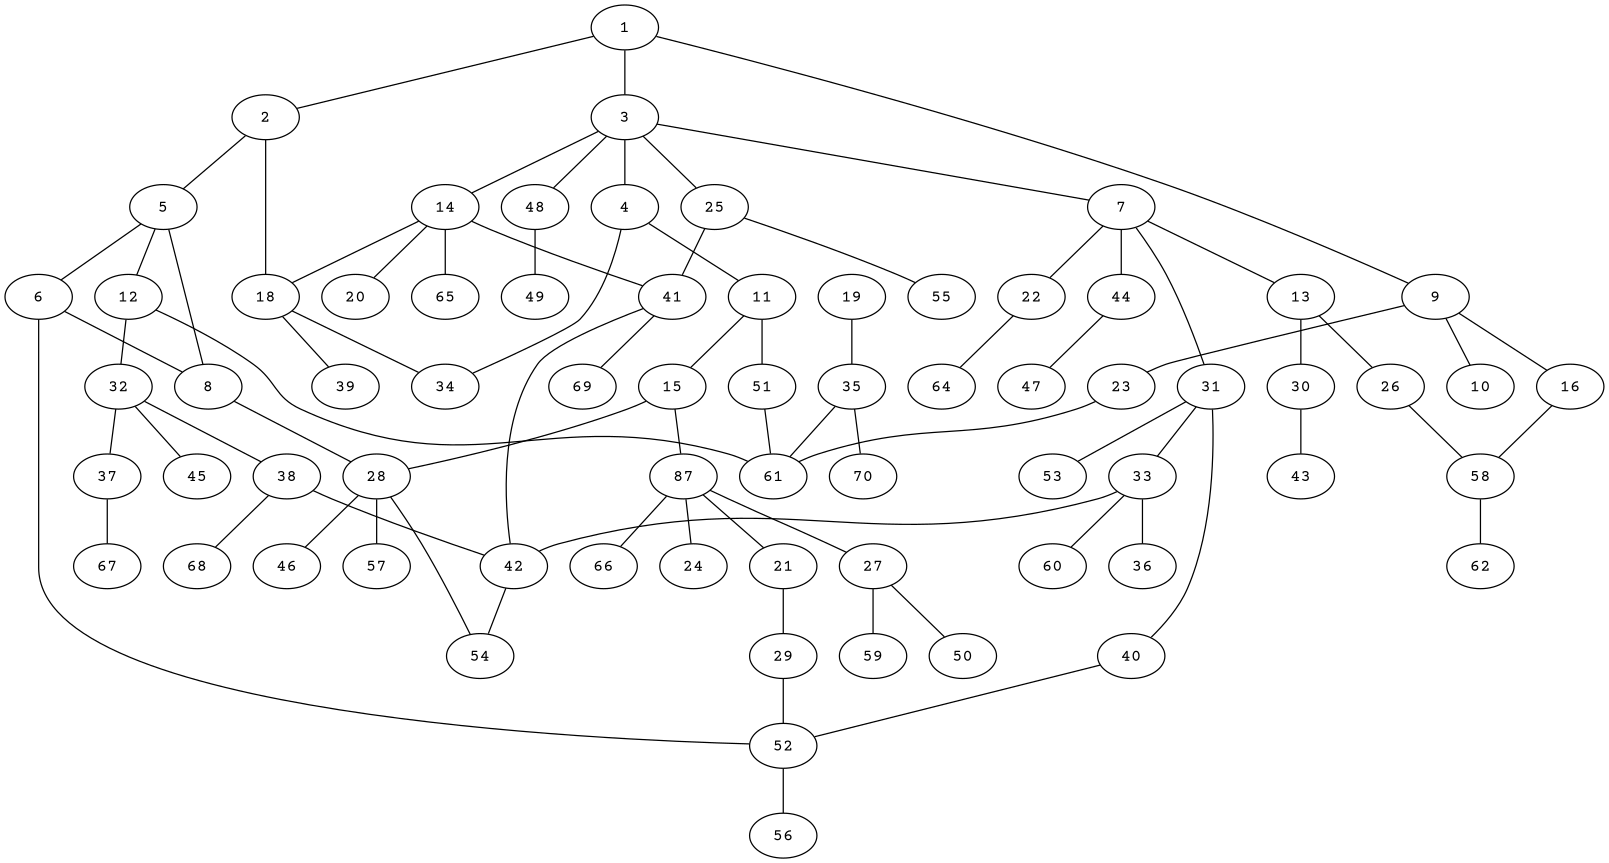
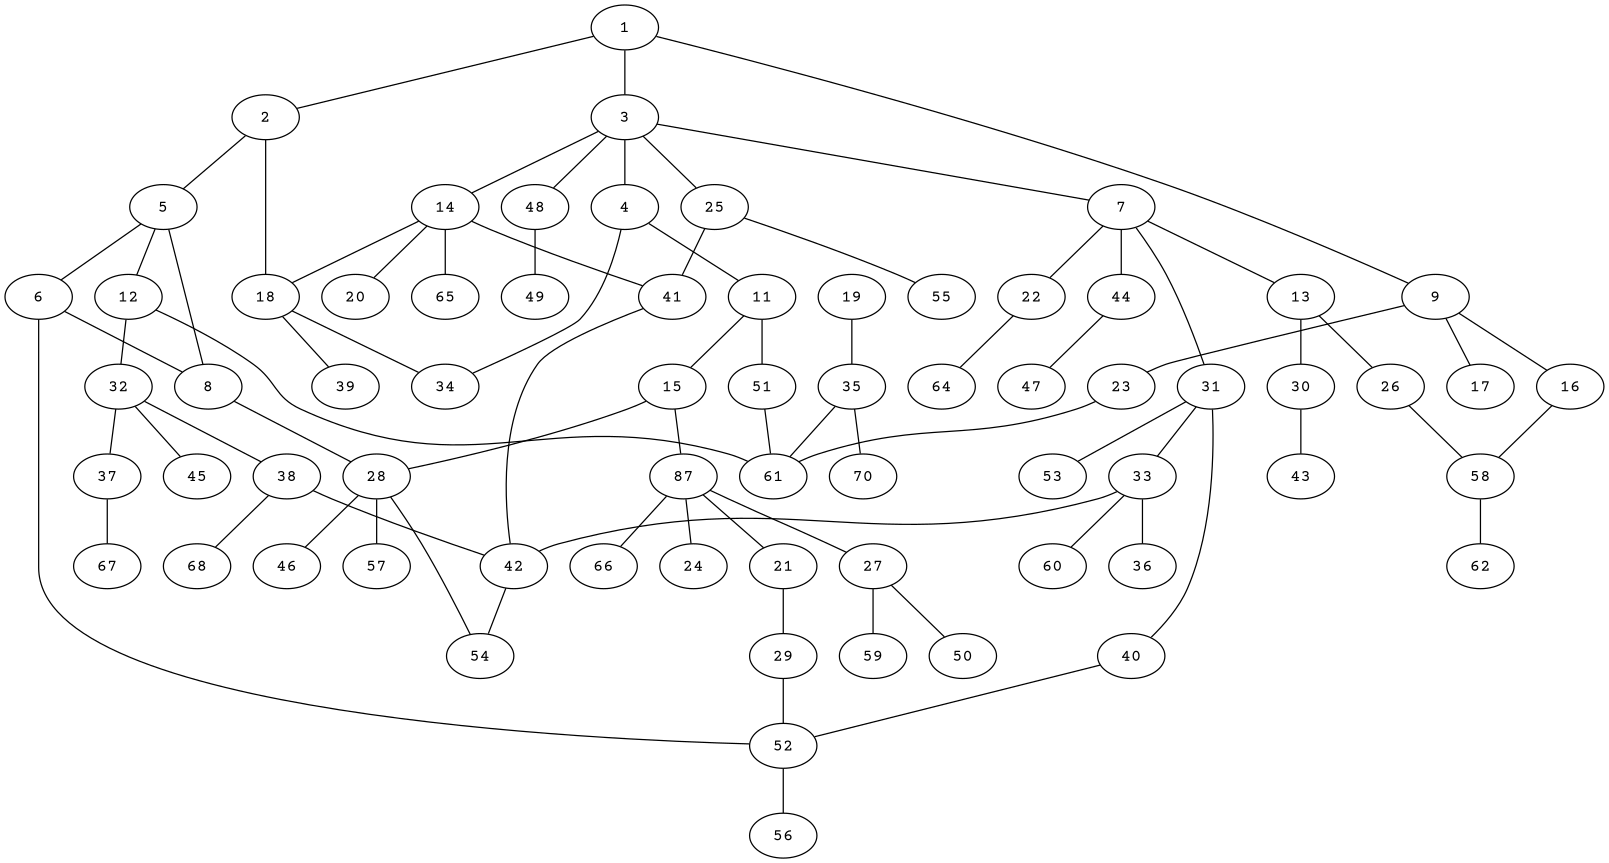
(582, 387) -> none
(1480, 387) -> (1480, 387)
